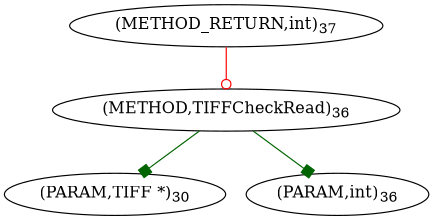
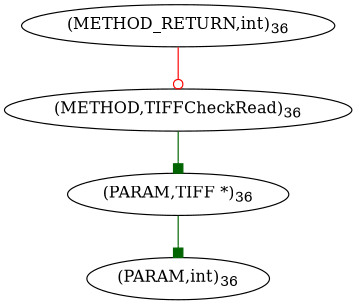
(328, 24) -> (280, 24)
(278, 149) -> (178, 231)
(181, 193) -> (244, 193)
